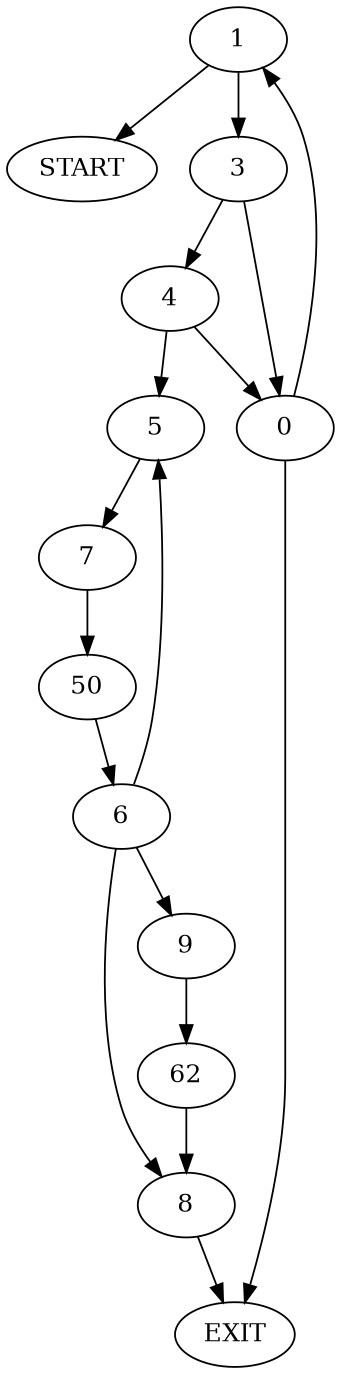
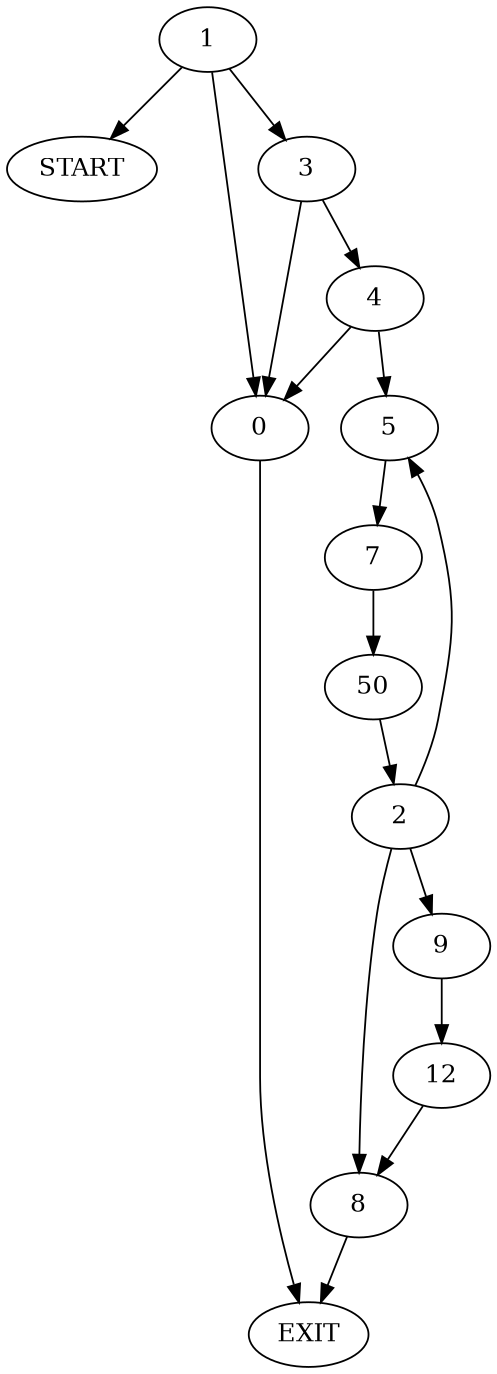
(316, 236) -> (233, 225)
(122, 817) -> (400, 817)
(186, 1076) -> (442, 1076)
